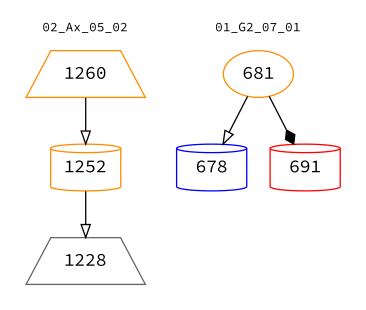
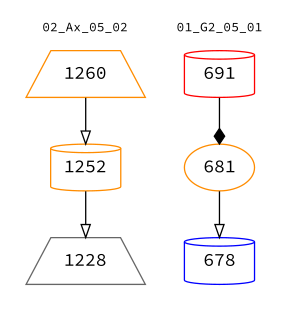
(258, 28) -> (220, 28)
(278, 113) -> (219, 113)
